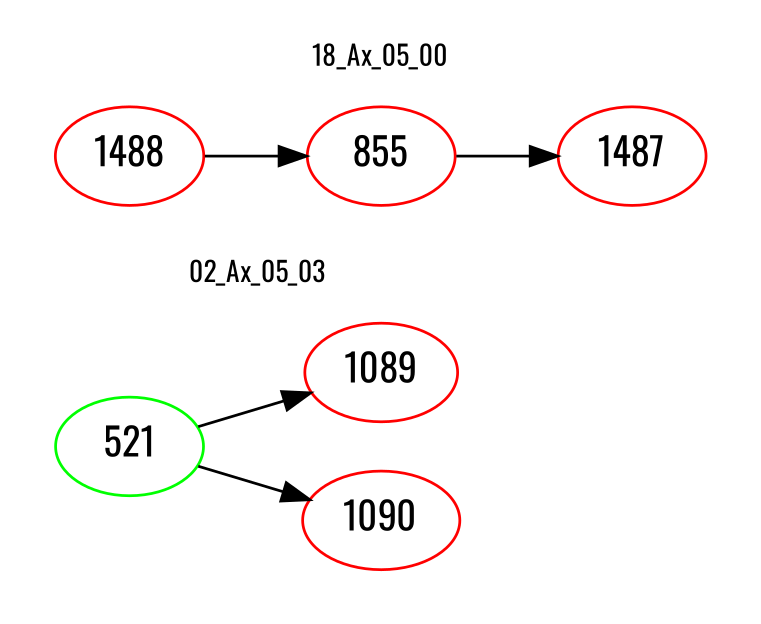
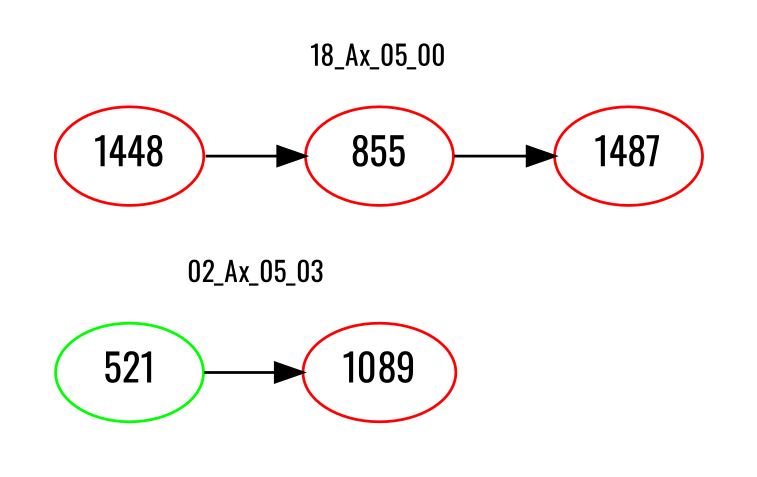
(130, 156) -> (130, 156)
(381, 520) -> none
